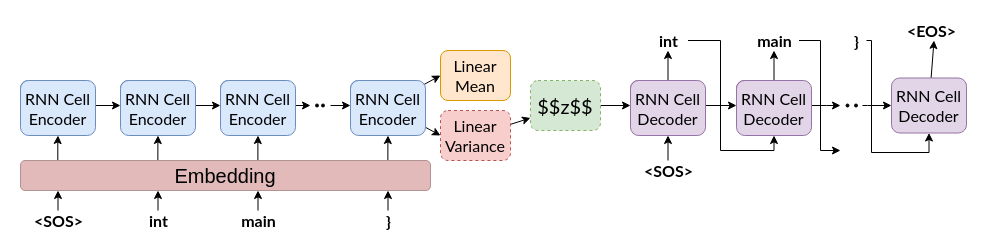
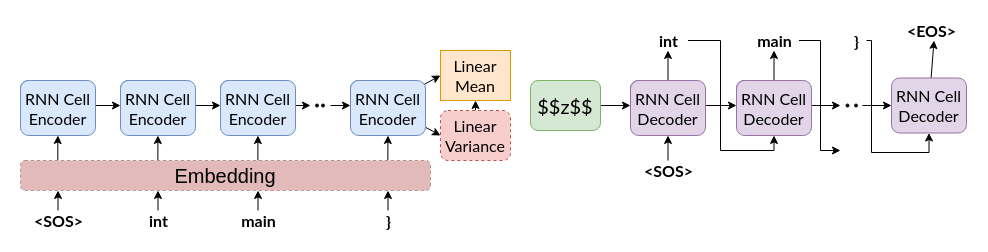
(476, 76) -> (476, 76)
(566, 106) -> (566, 106)
(517, 122) -> (476, 109)
(226, 176) -> (226, 176)
